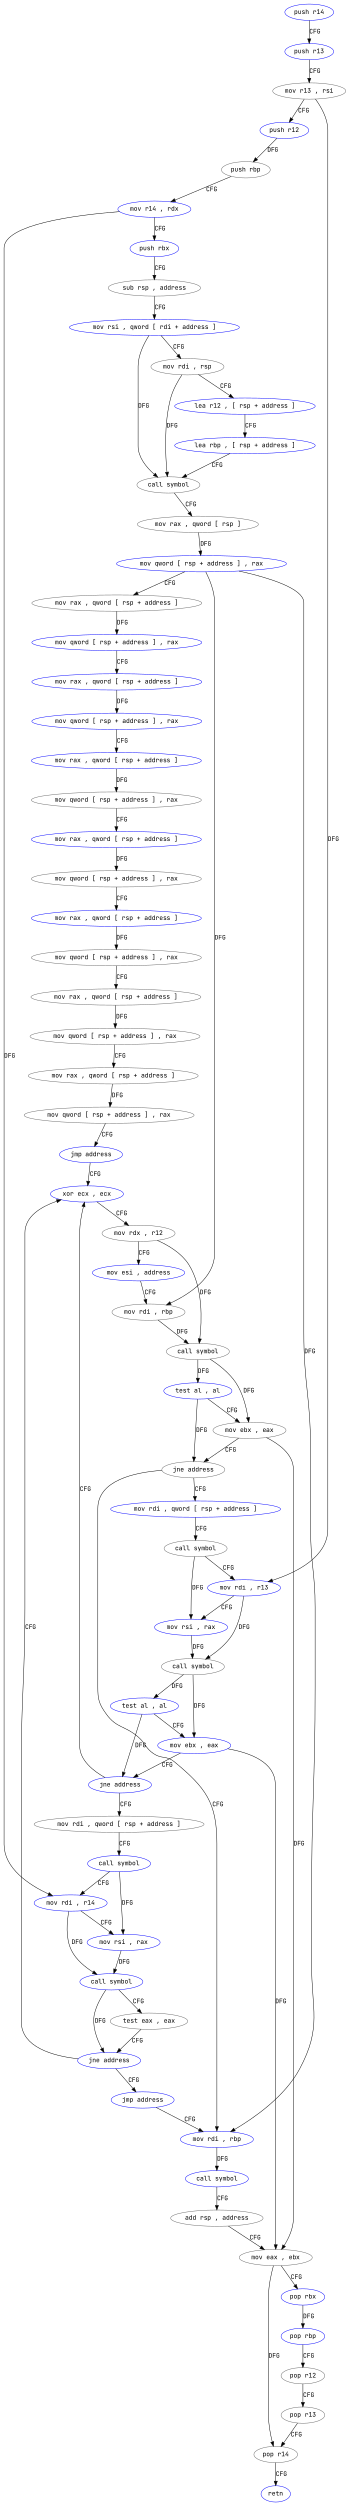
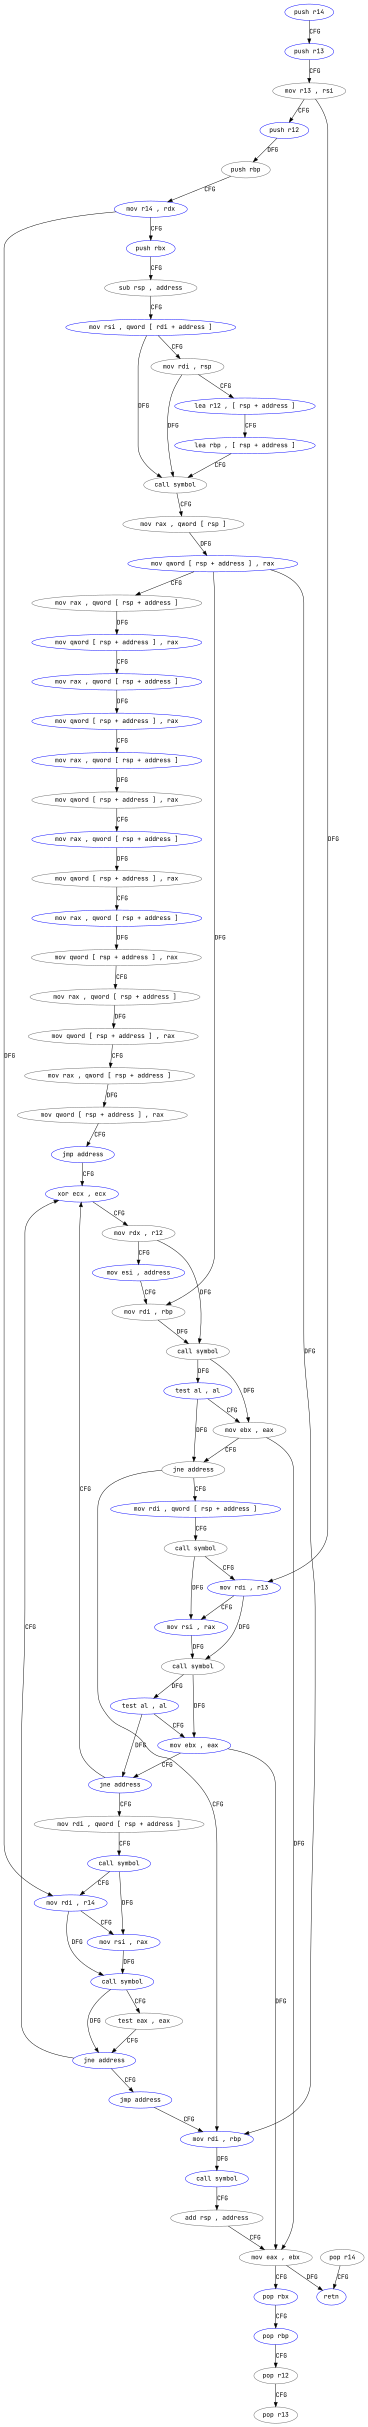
(309, 2317) -> (281, 2317)
(268, 2354) -> (303, 2277)
(291, 2433) -> none
